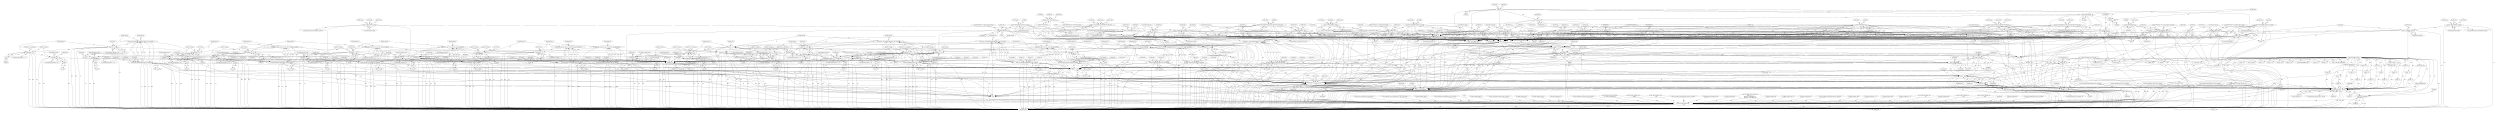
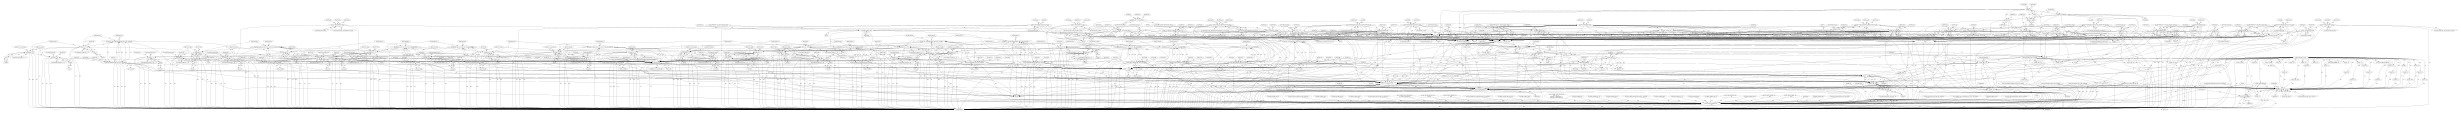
none -> (1822, 25)
(2339, 79) -> (2361, 58)
